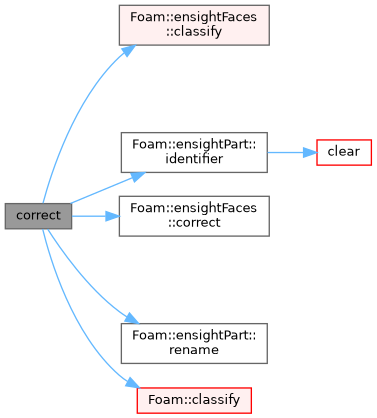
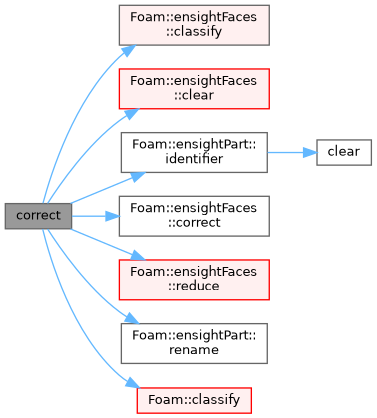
none -> (194, 89)
(344, 153) -> (344, 153)
none -> (194, 280)
